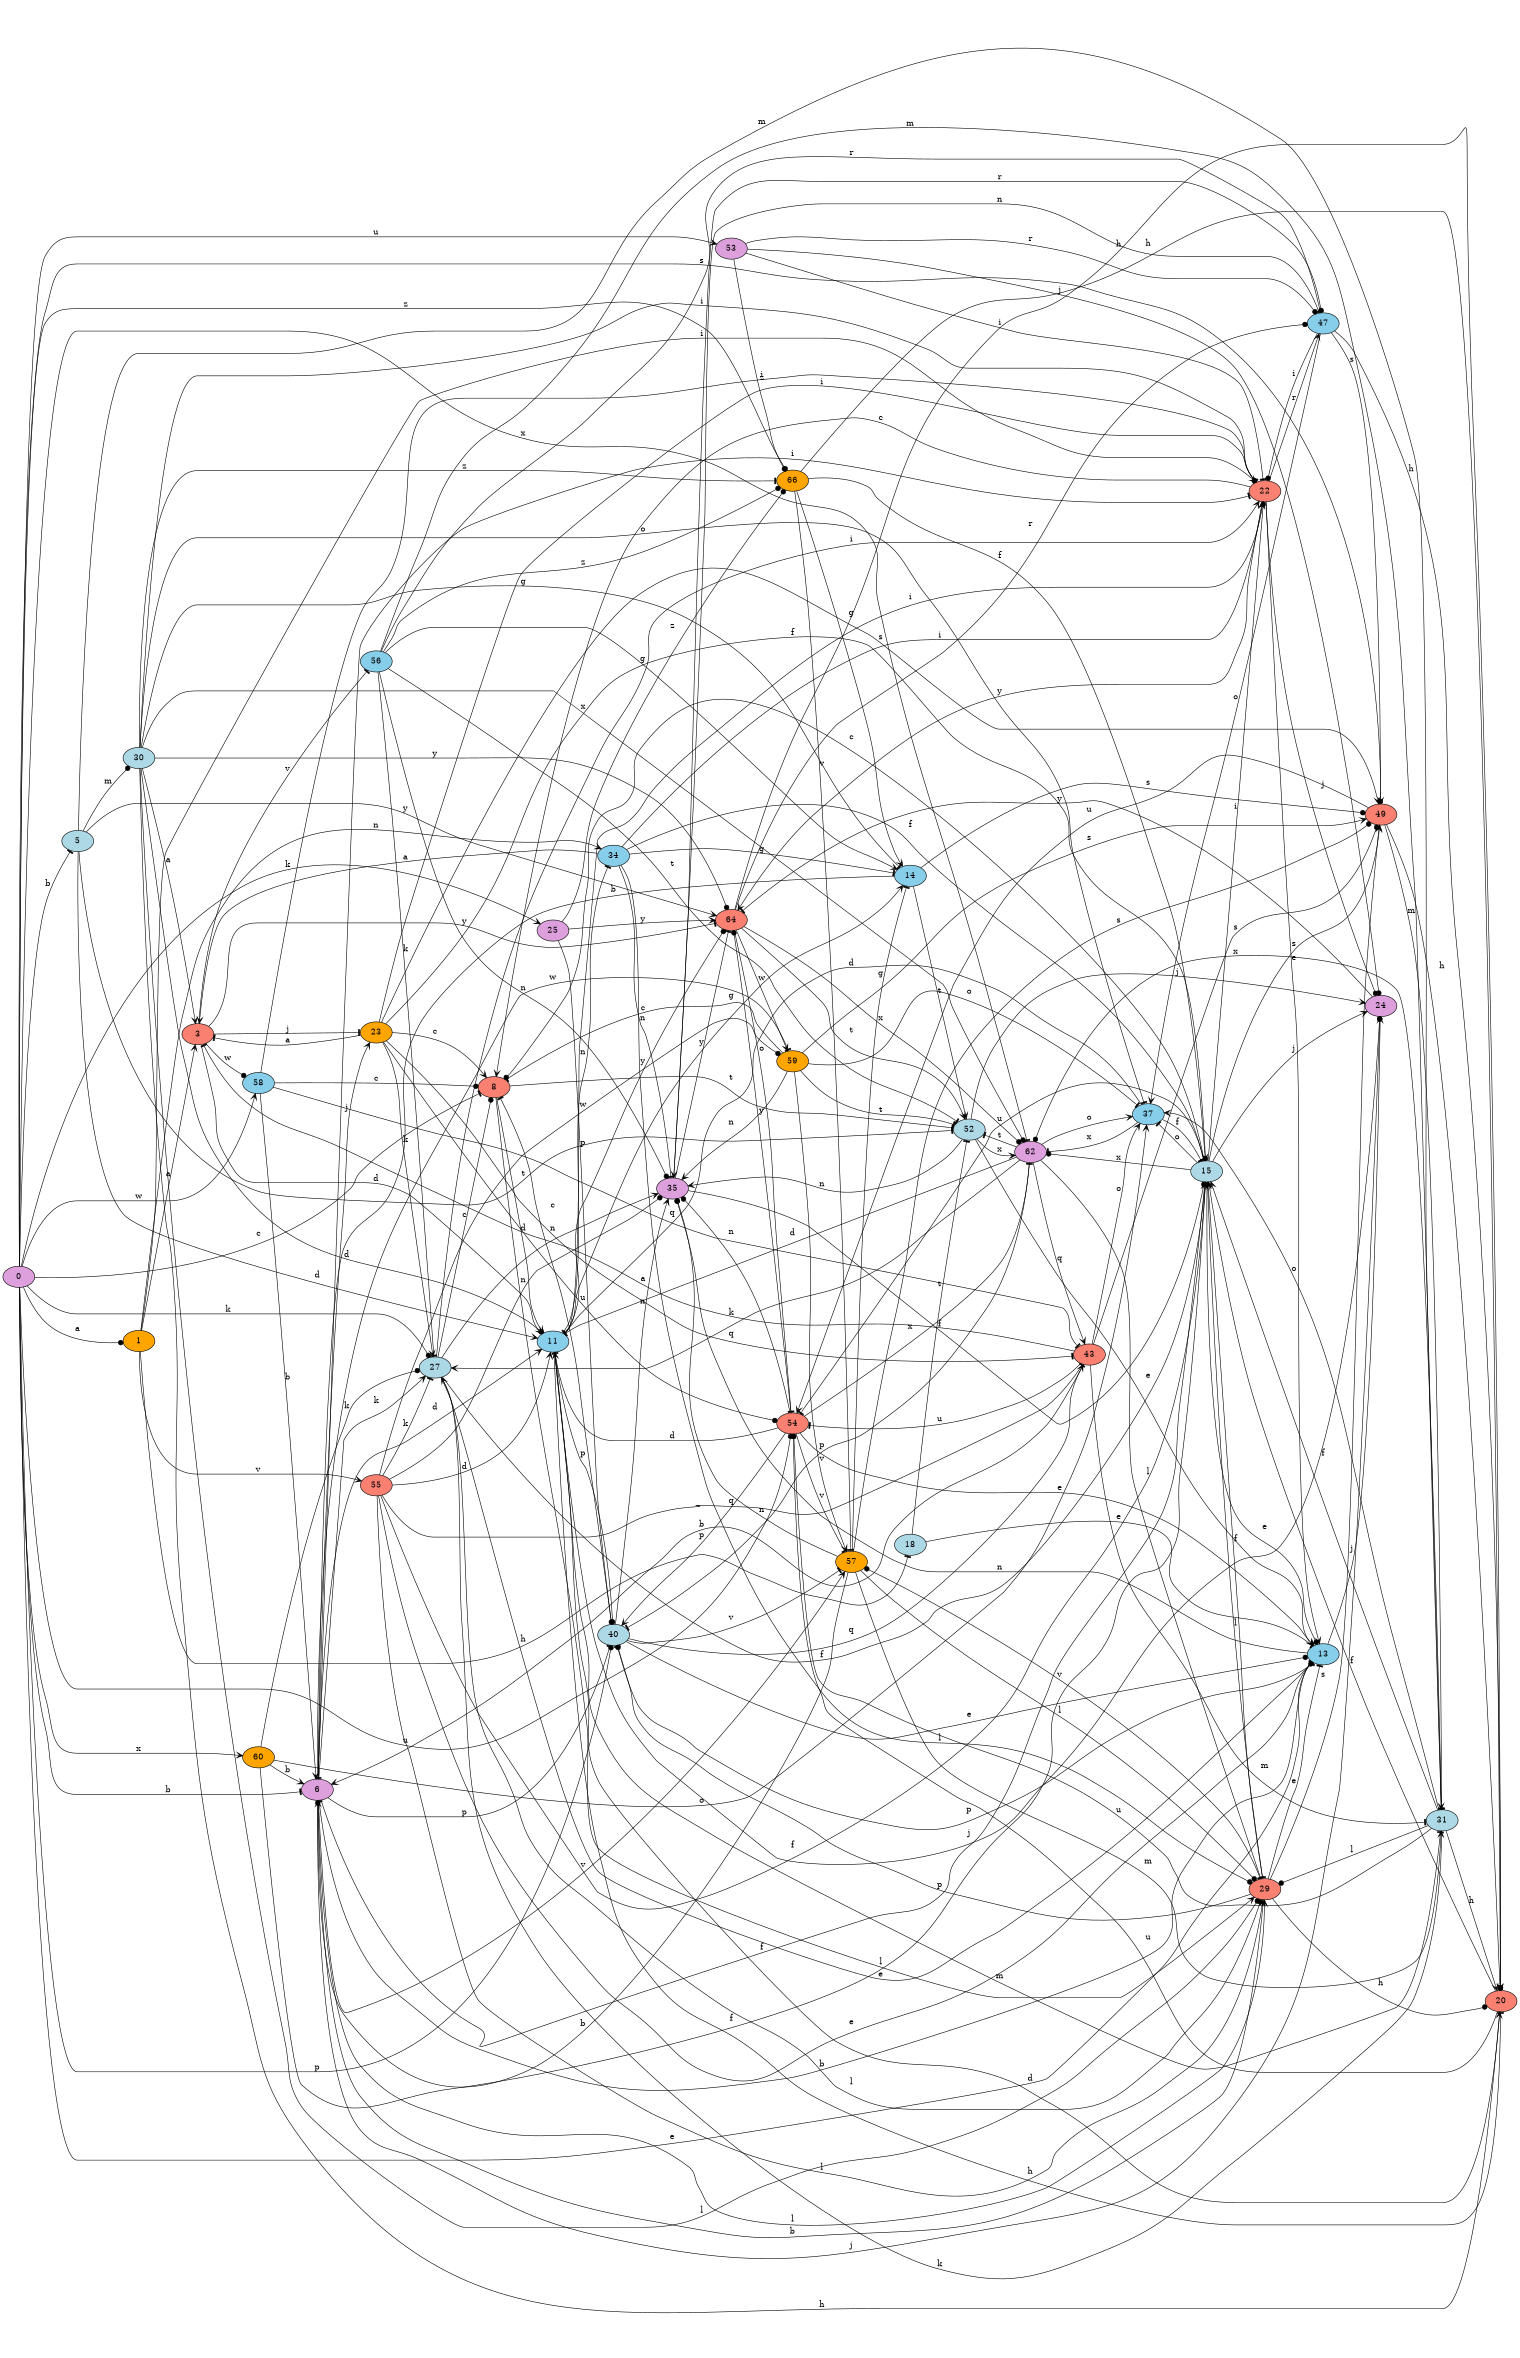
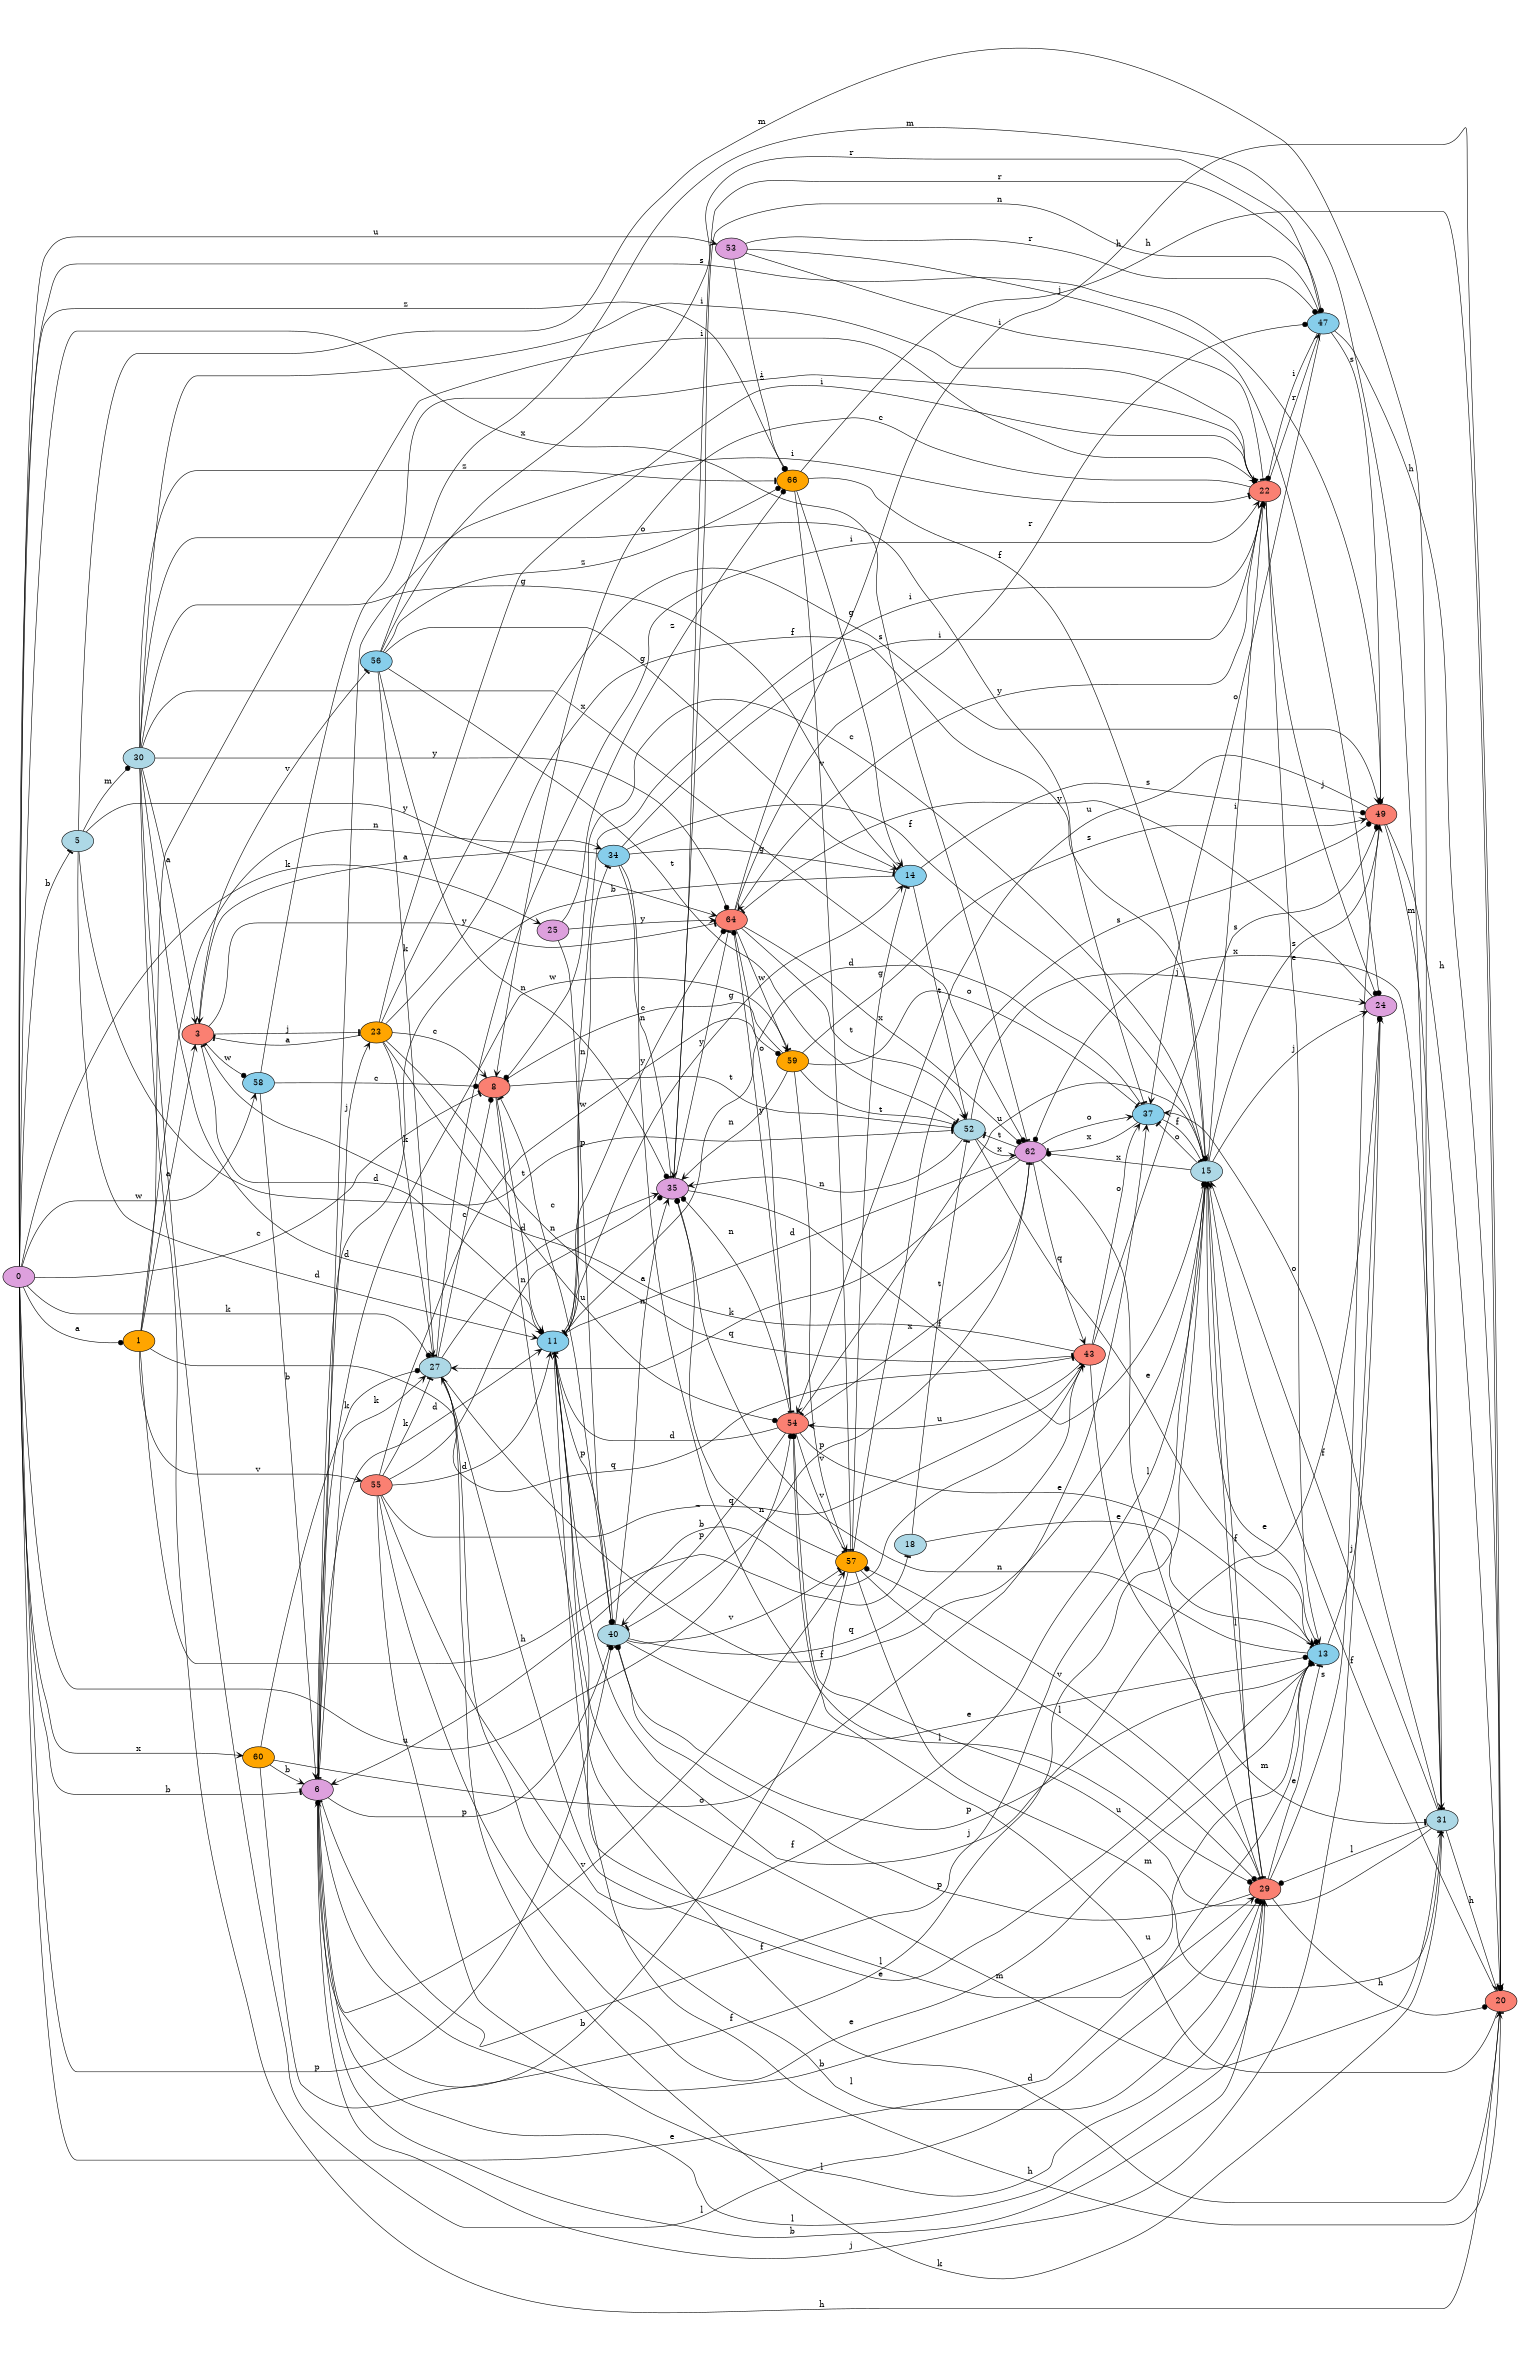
(680, 1226) -> (582, 1474)
(953, 1422) -> (953, 1422)
